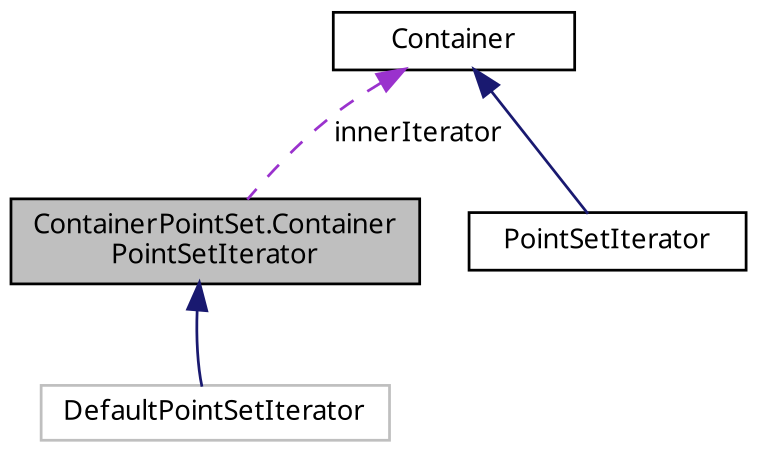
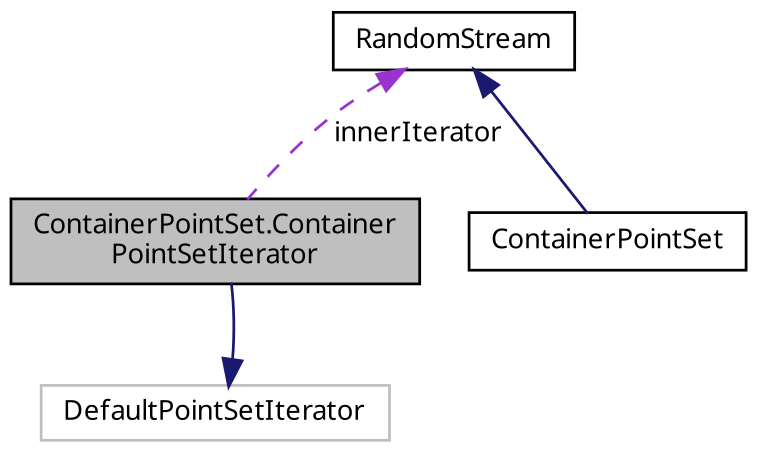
(454, 41) -> (454, 41)
(608, 241) -> (608, 241)
(197, 349) -> (234, 321)
